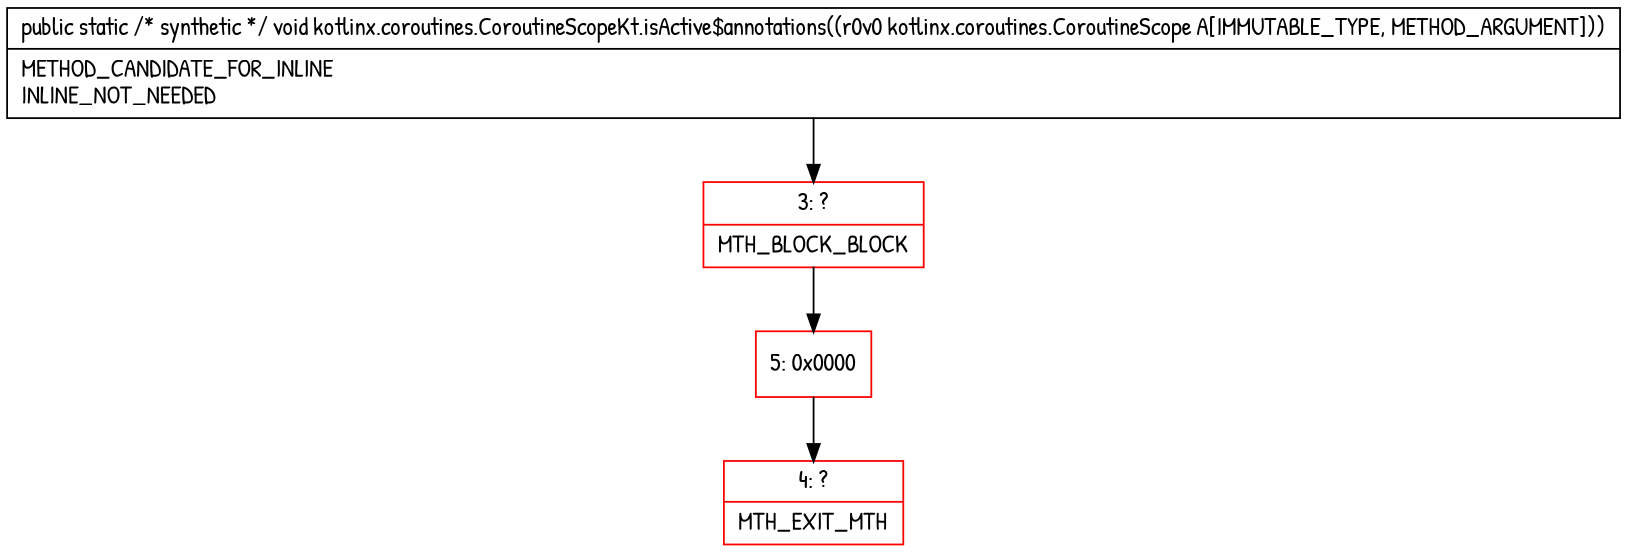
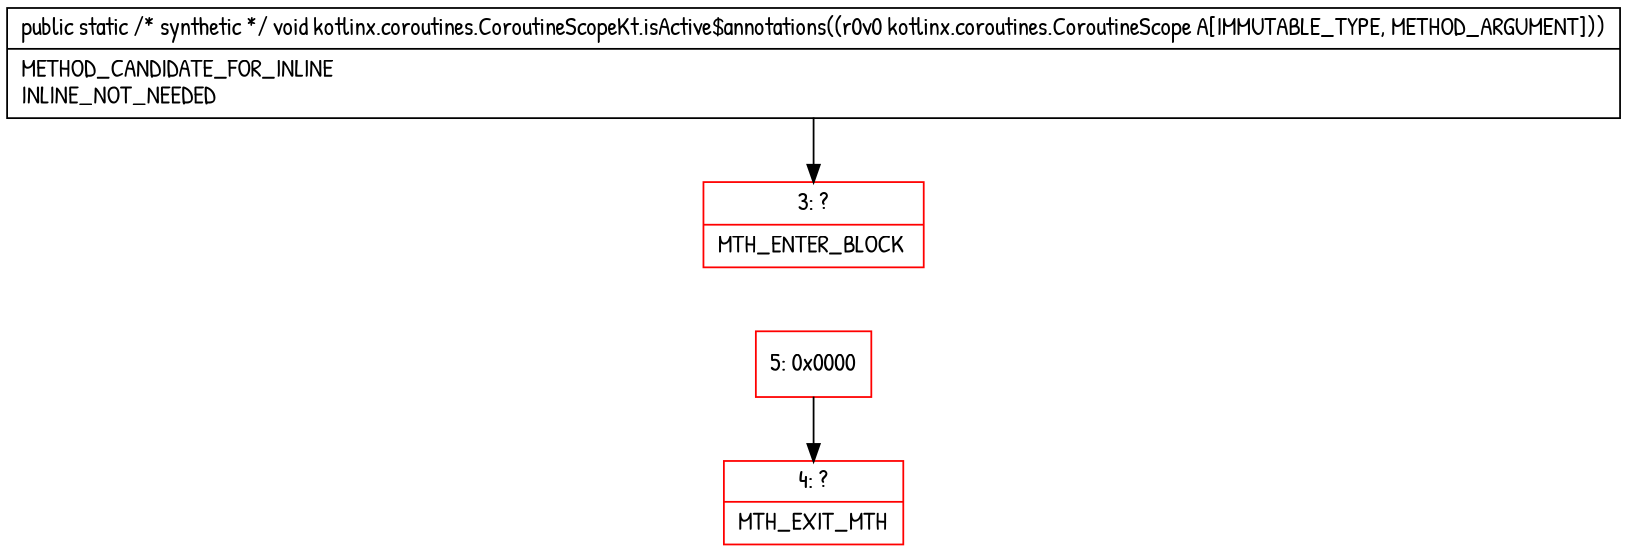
(814, 245) -> (812, 245)
(814, 290) -> none
